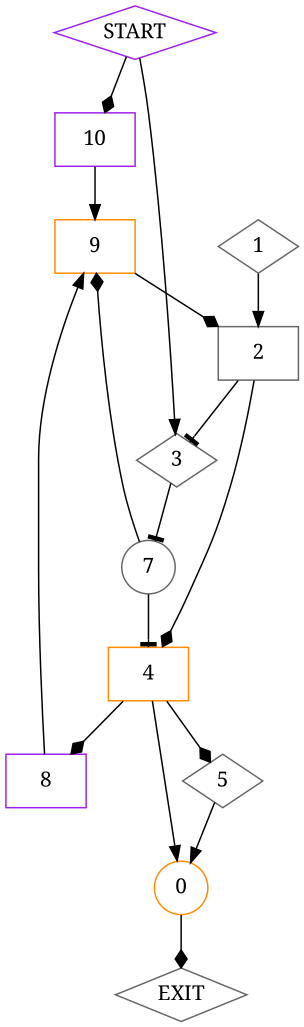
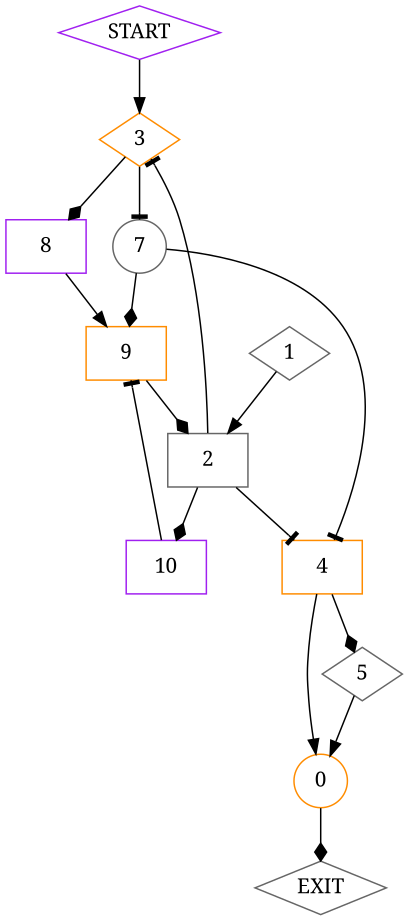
(119, 76) -> (190, 506)
(95, 186) -> (147, 464)
(177, 460) -> (140, 140)
(223, 509) -> (262, 511)
(103, 721) -> (103, 181)
